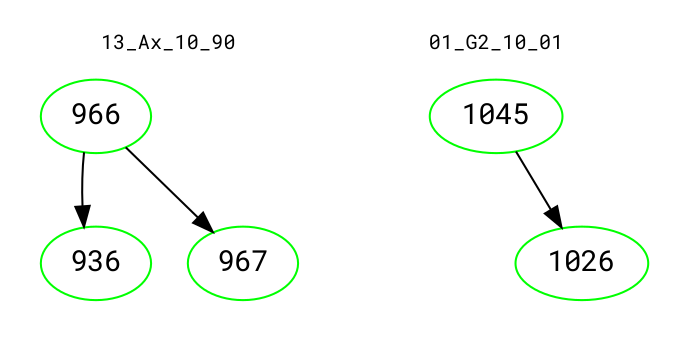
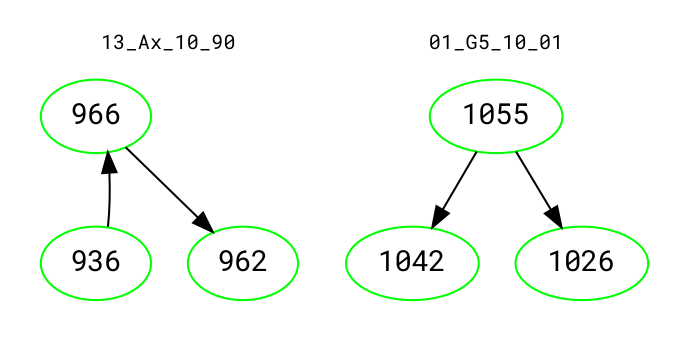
(497, 44) -> (497, 44)
(496, 116) -> (496, 116)
(82, 179) -> (110, 200)
(243, 263) -> (243, 263)
none -> (412, 263)
